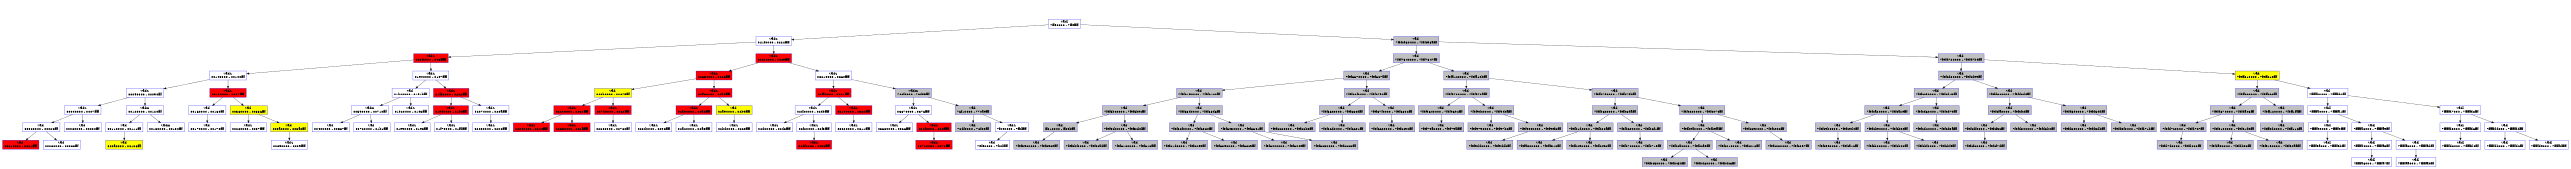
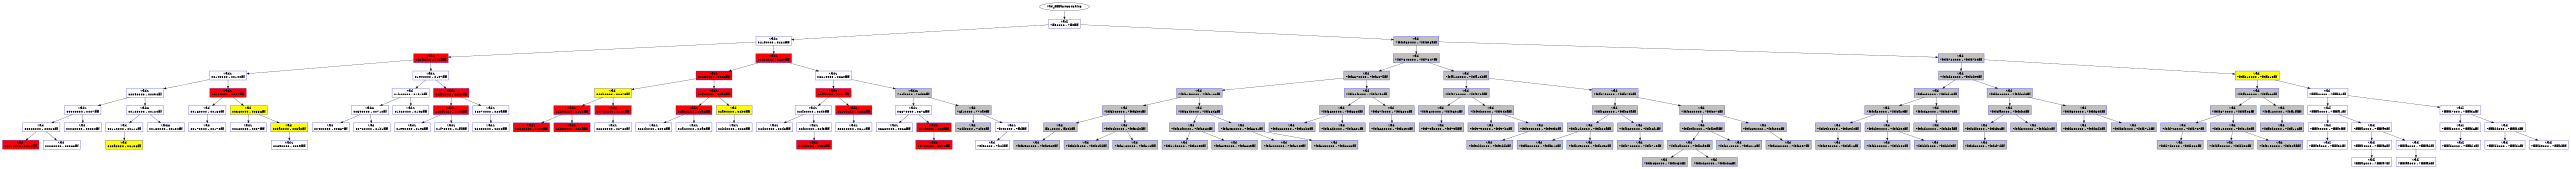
none -> (1064, 7)
